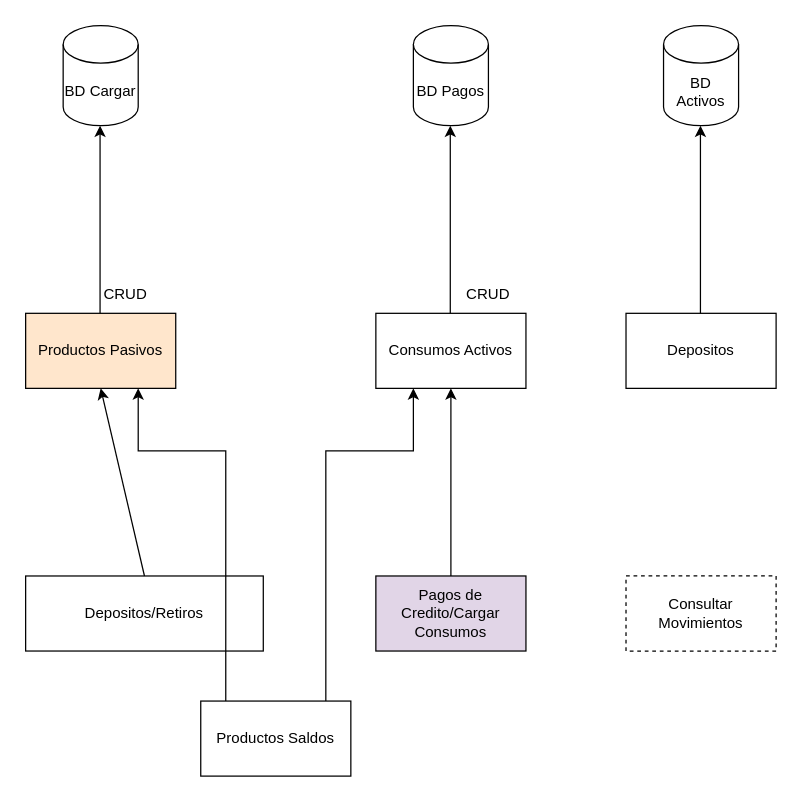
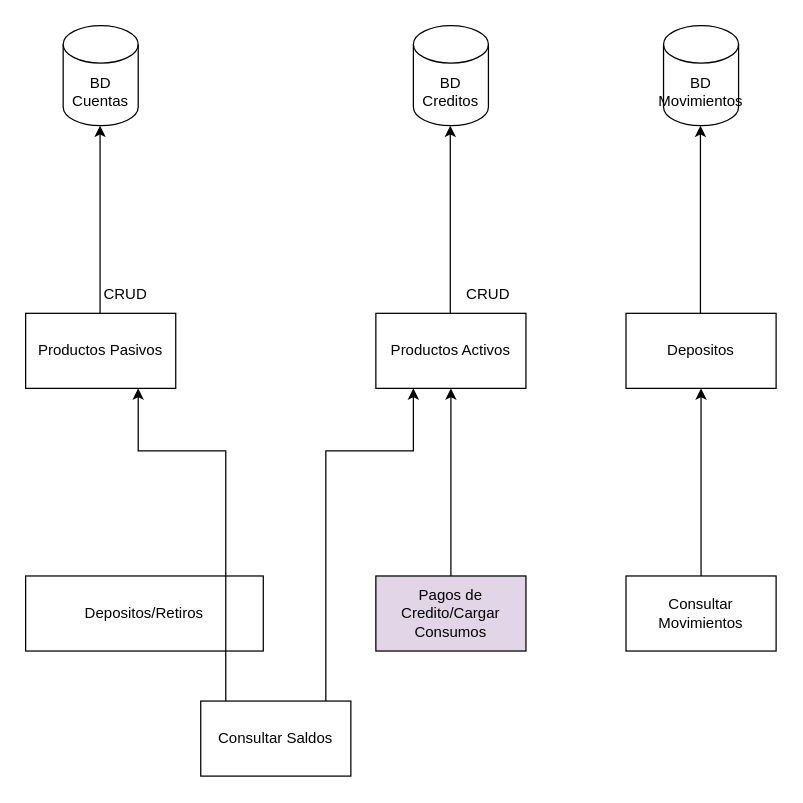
(101, 92) -> (101, 92)
(451, 92) -> (451, 92)
(701, 92) -> (701, 92)
(101, 351) -> (101, 351)
(451, 351) -> (451, 351)
(123, 486) -> none
none -> (701, 486)
(701, 613) -> (701, 613)
(276, 738) -> (276, 738)
